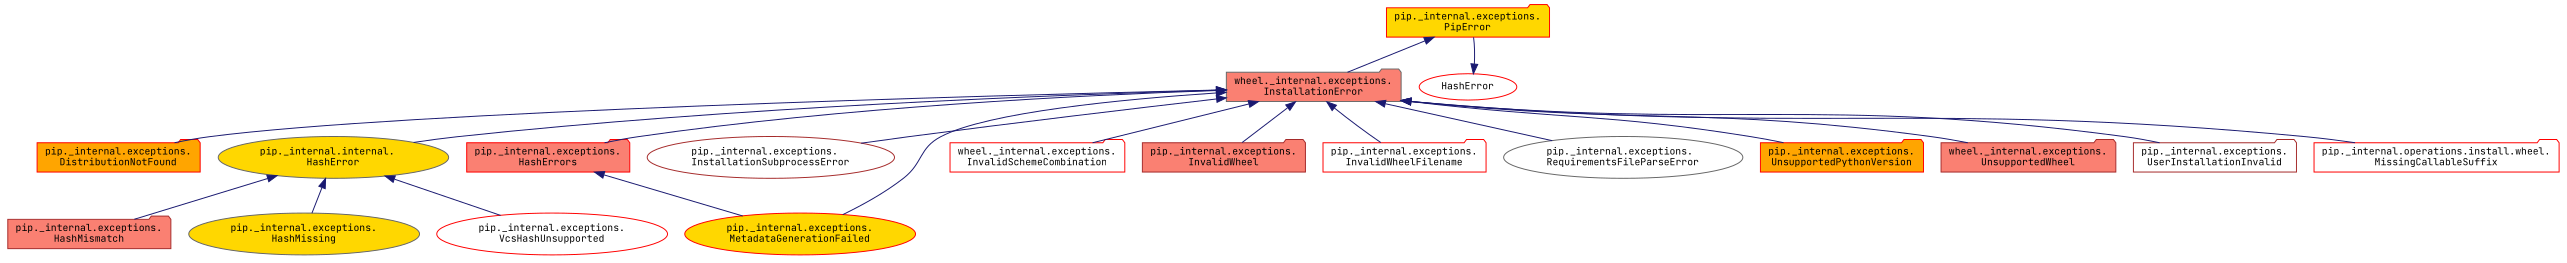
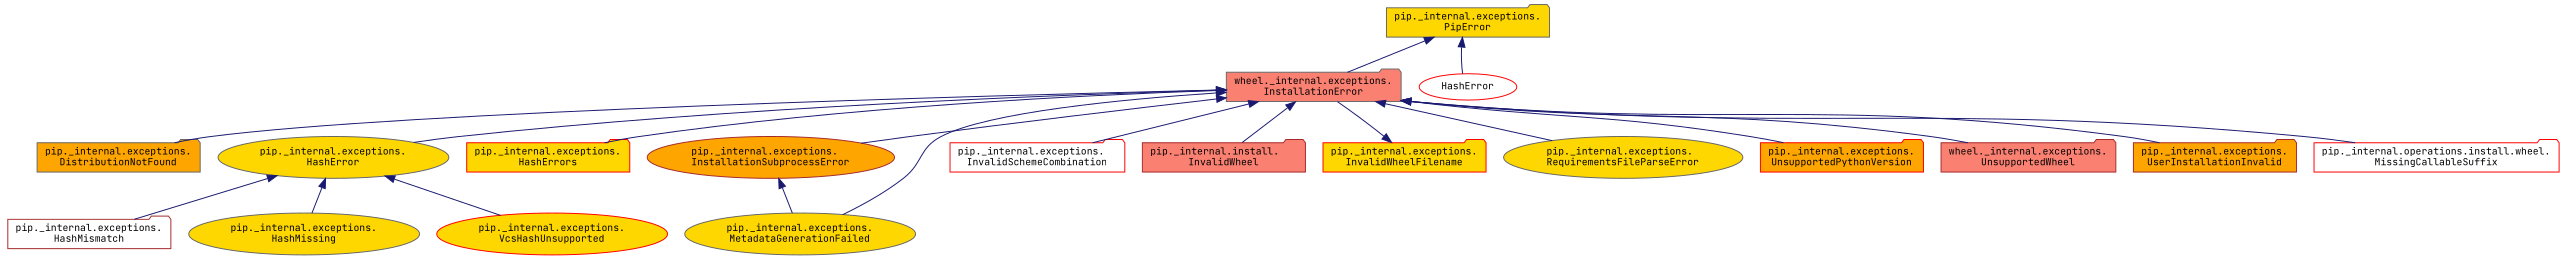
(1468, 22) -> (1468, 22)
(1475, 51) -> (1462, 61)
(1357, 126) -> (1361, 119)
(119, 157) -> (119, 157)
(333, 157) -> (333, 157)
(548, 157) -> (548, 157)
(771, 157) -> (771, 157)
(1037, 157) -> (1037, 157)
(1224, 157) -> (1224, 157)
(1405, 157) -> (1405, 157)
(1623, 157) -> (1623, 157)
(2215, 157) -> (2215, 157)
(673, 195) -> (787, 200)
(89, 234) -> (89, 234)
(552, 234) -> (552, 234)
(800, 234) -> (800, 234)
